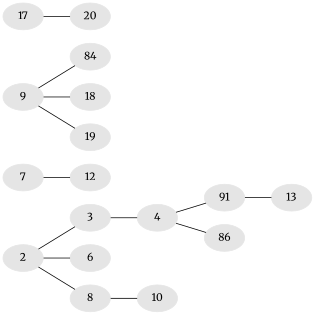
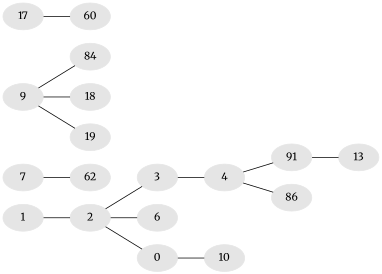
(90, 16) -> (90, 16)
(90, 178) -> (90, 178)
none -> (23, 218)
(90, 298) -> (157, 258)
